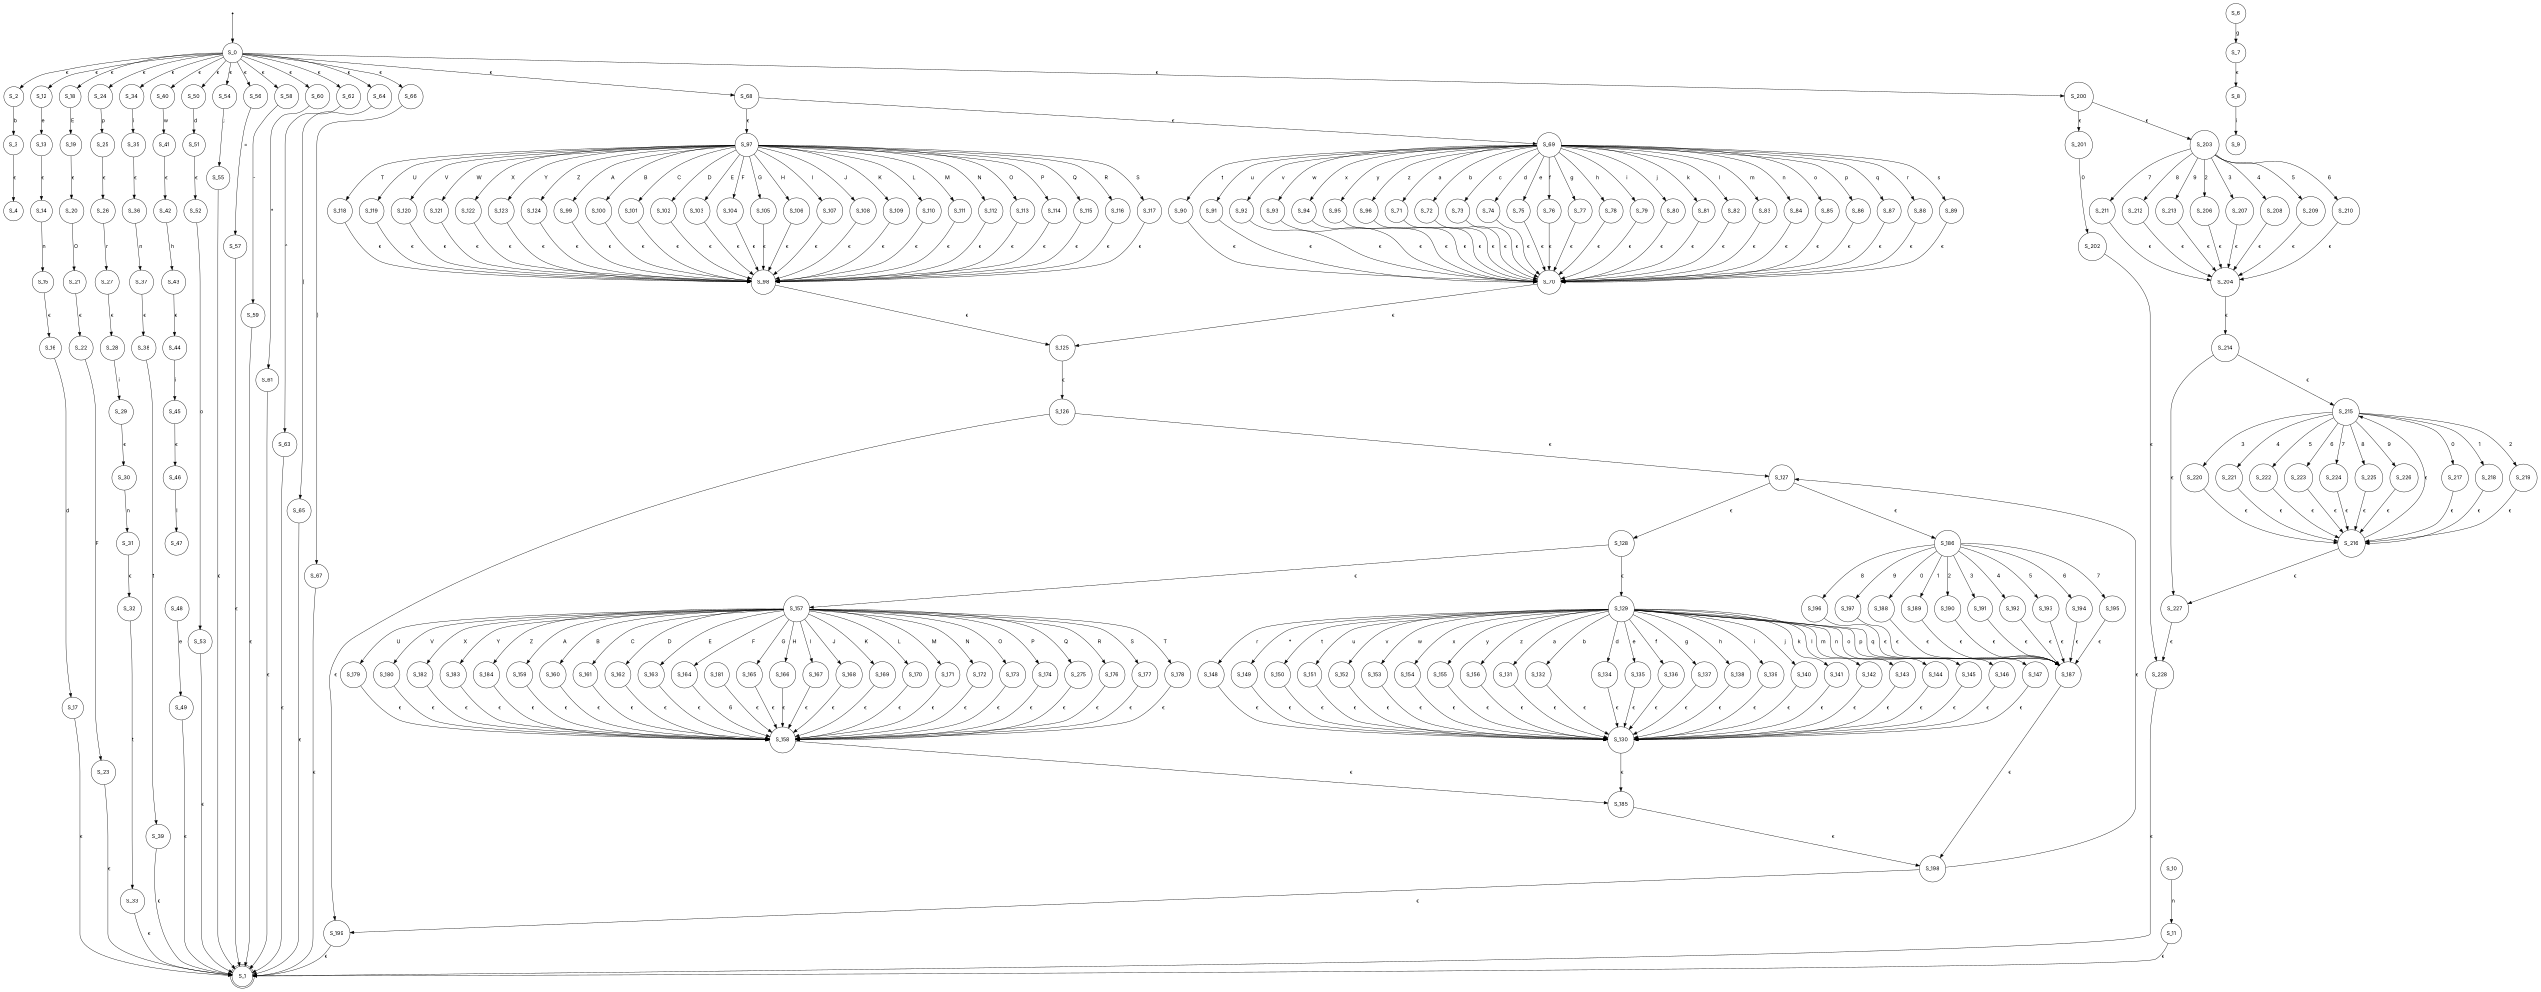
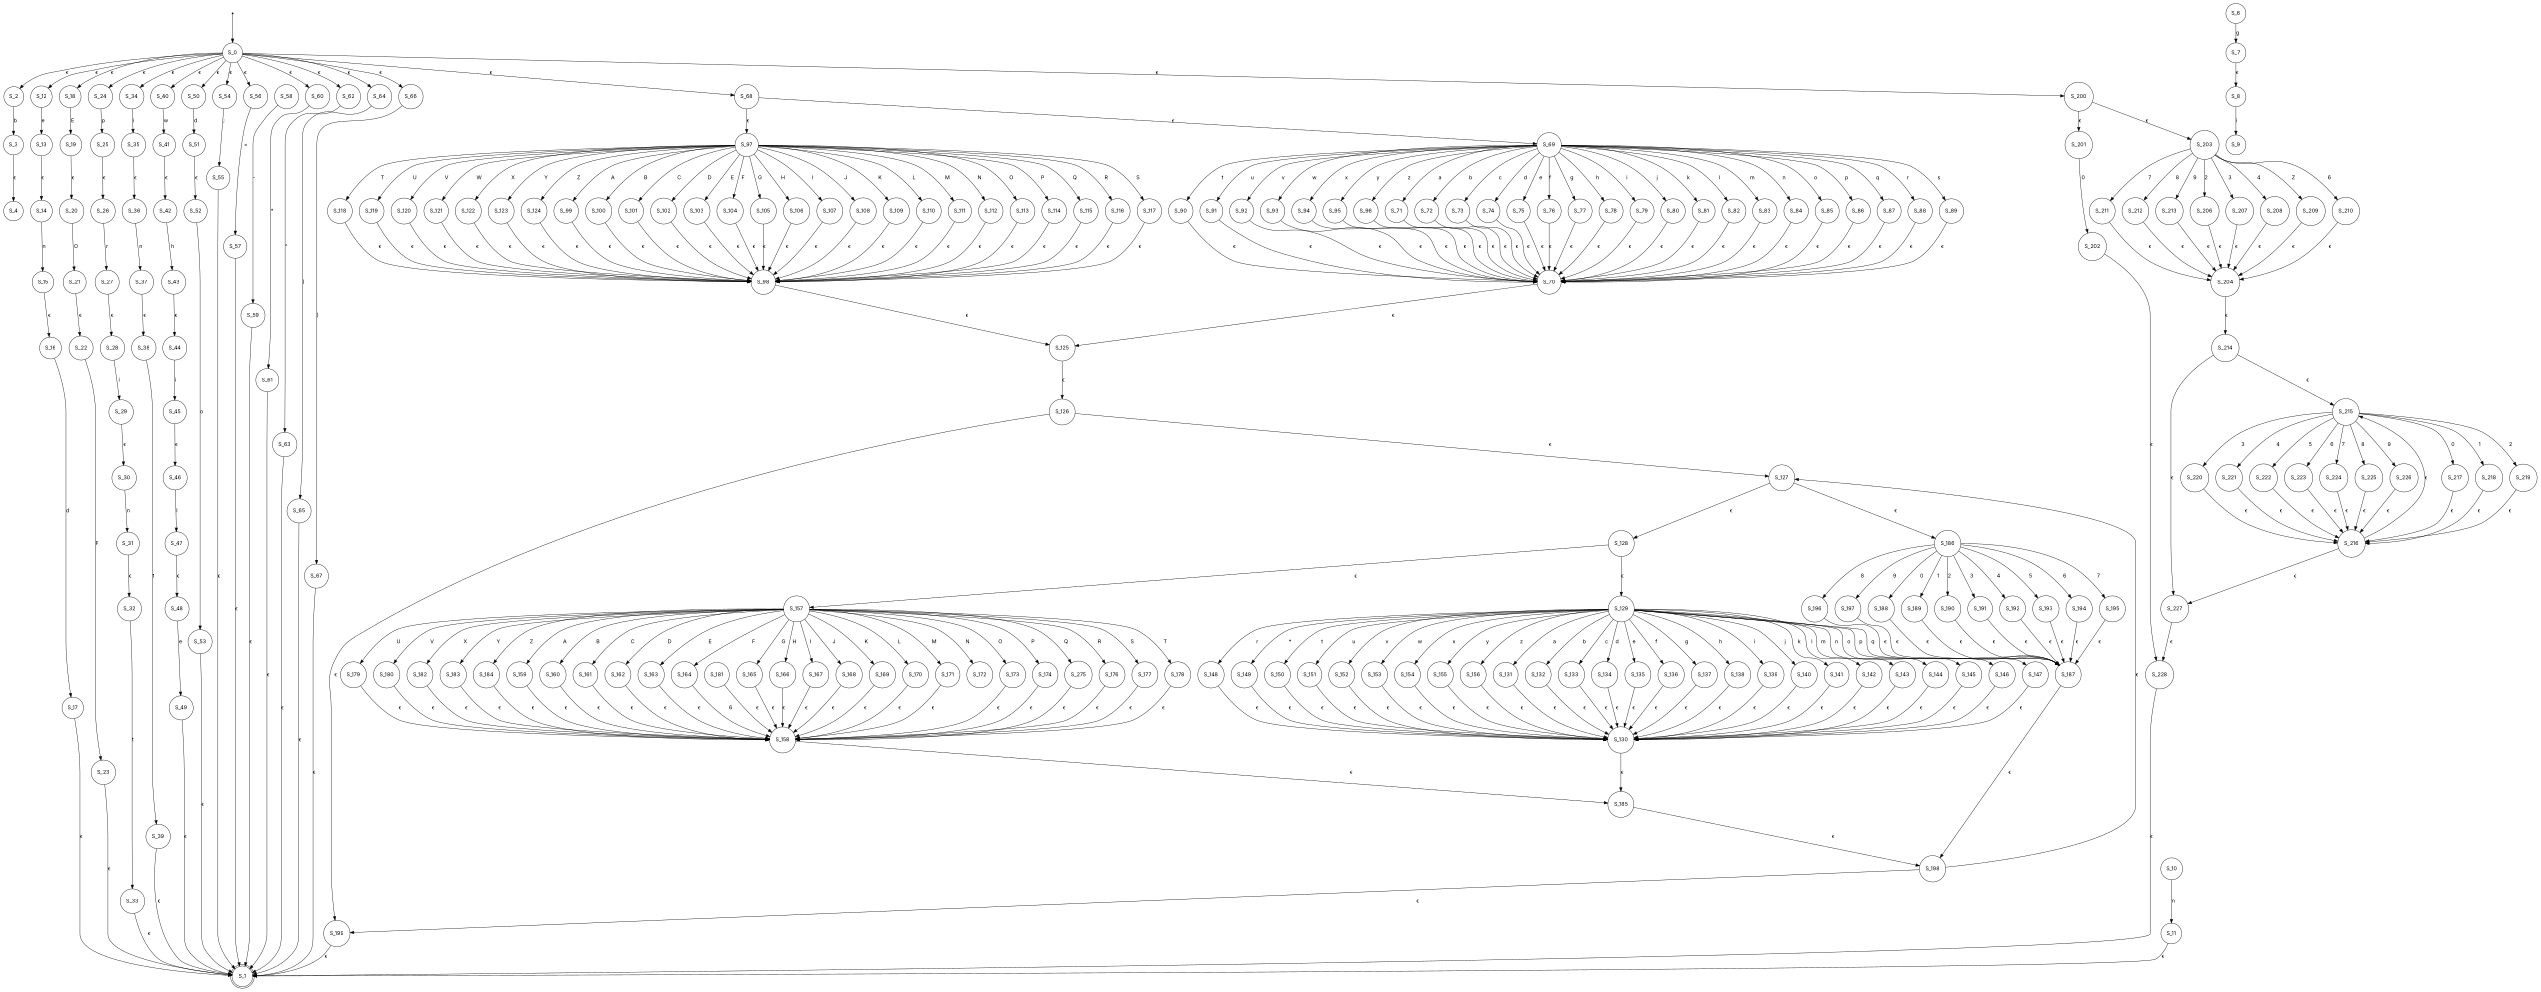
(258, 72) -> none
(2294, 178) -> (2294, 178)
none -> (177, 574)
none -> (1571, 675)
(893, 730) -> none
